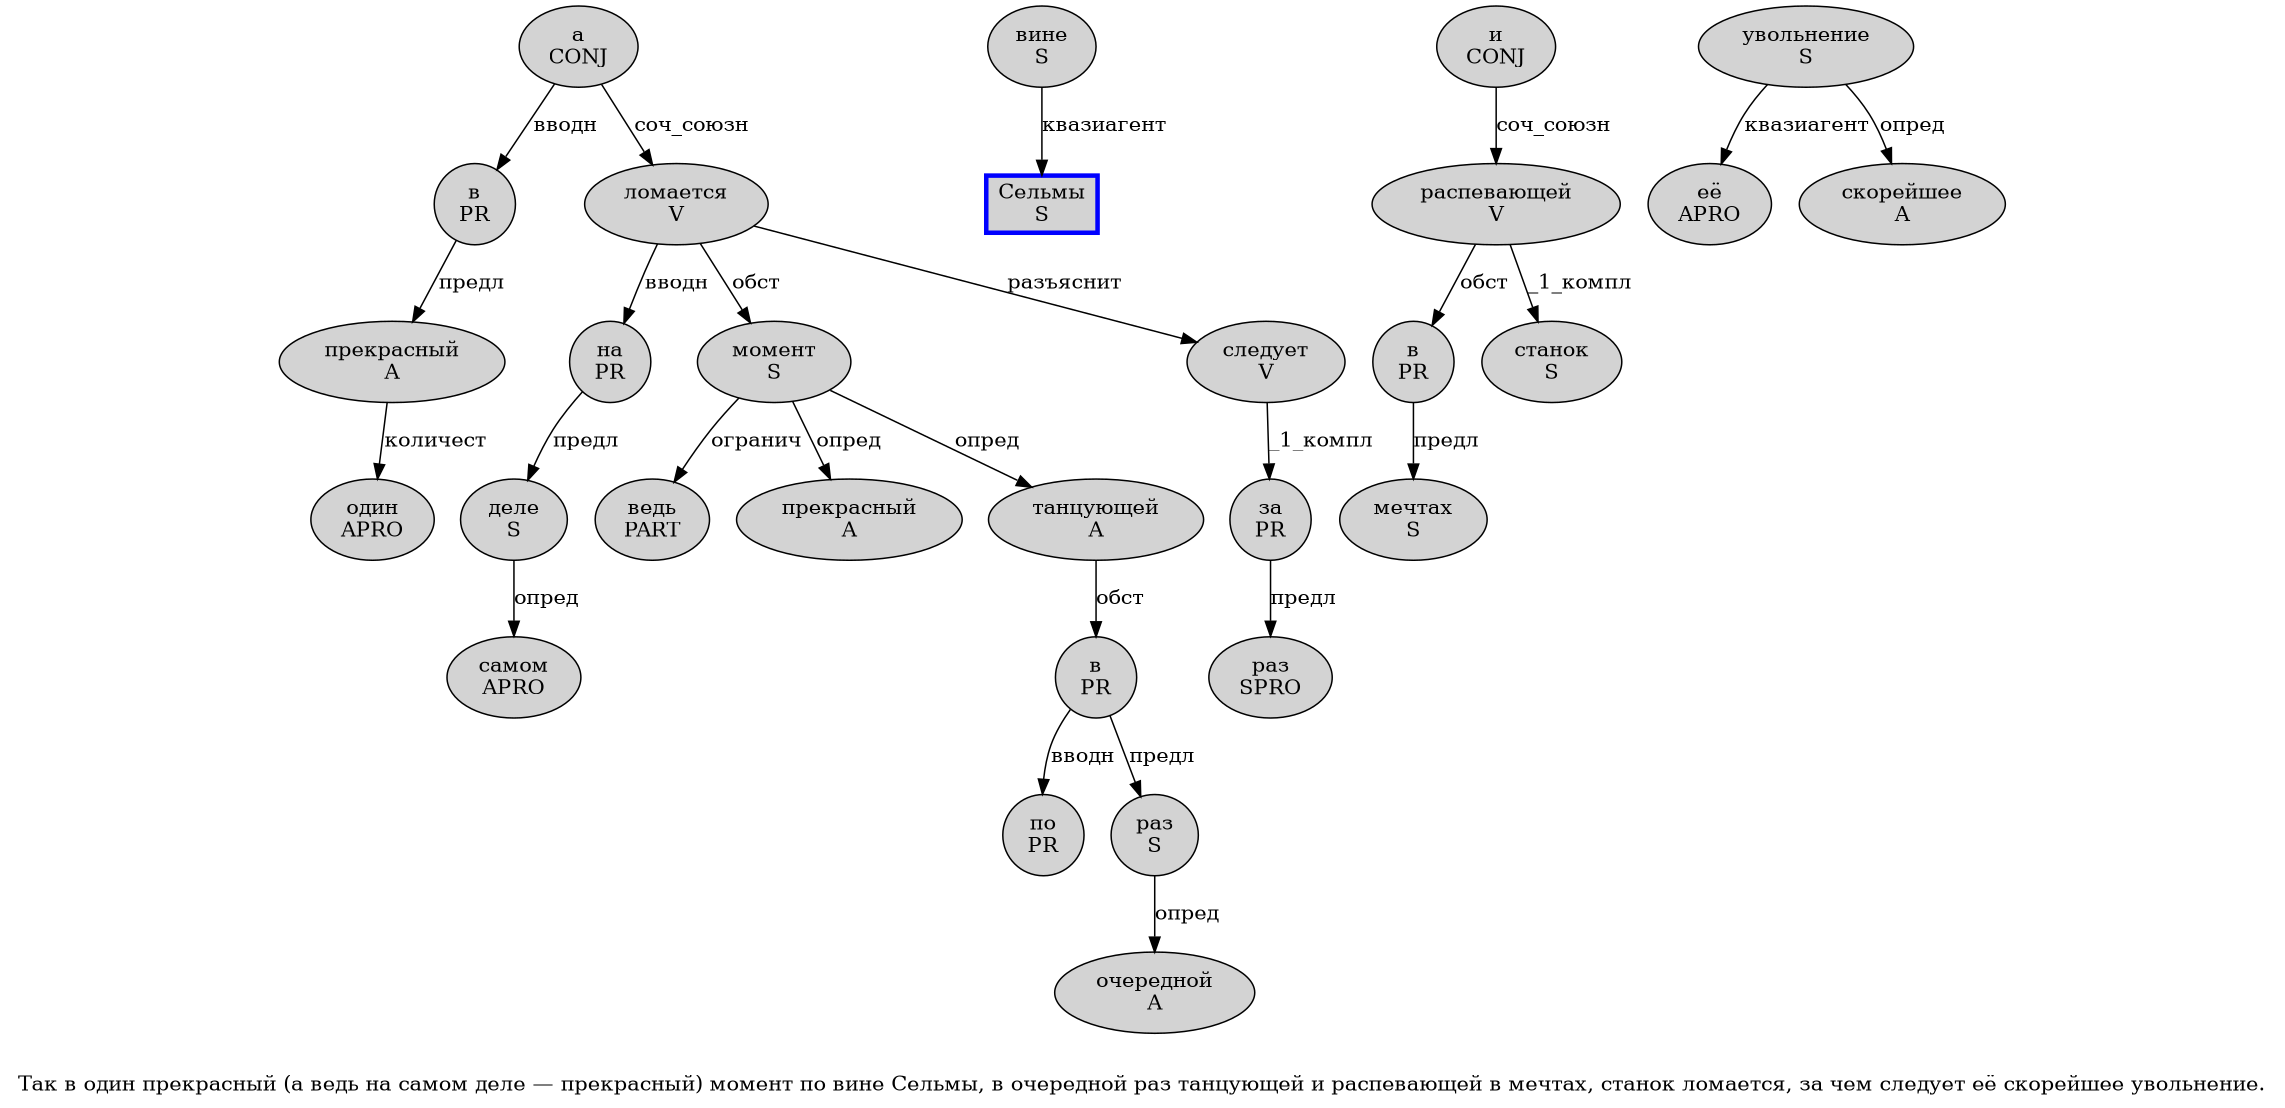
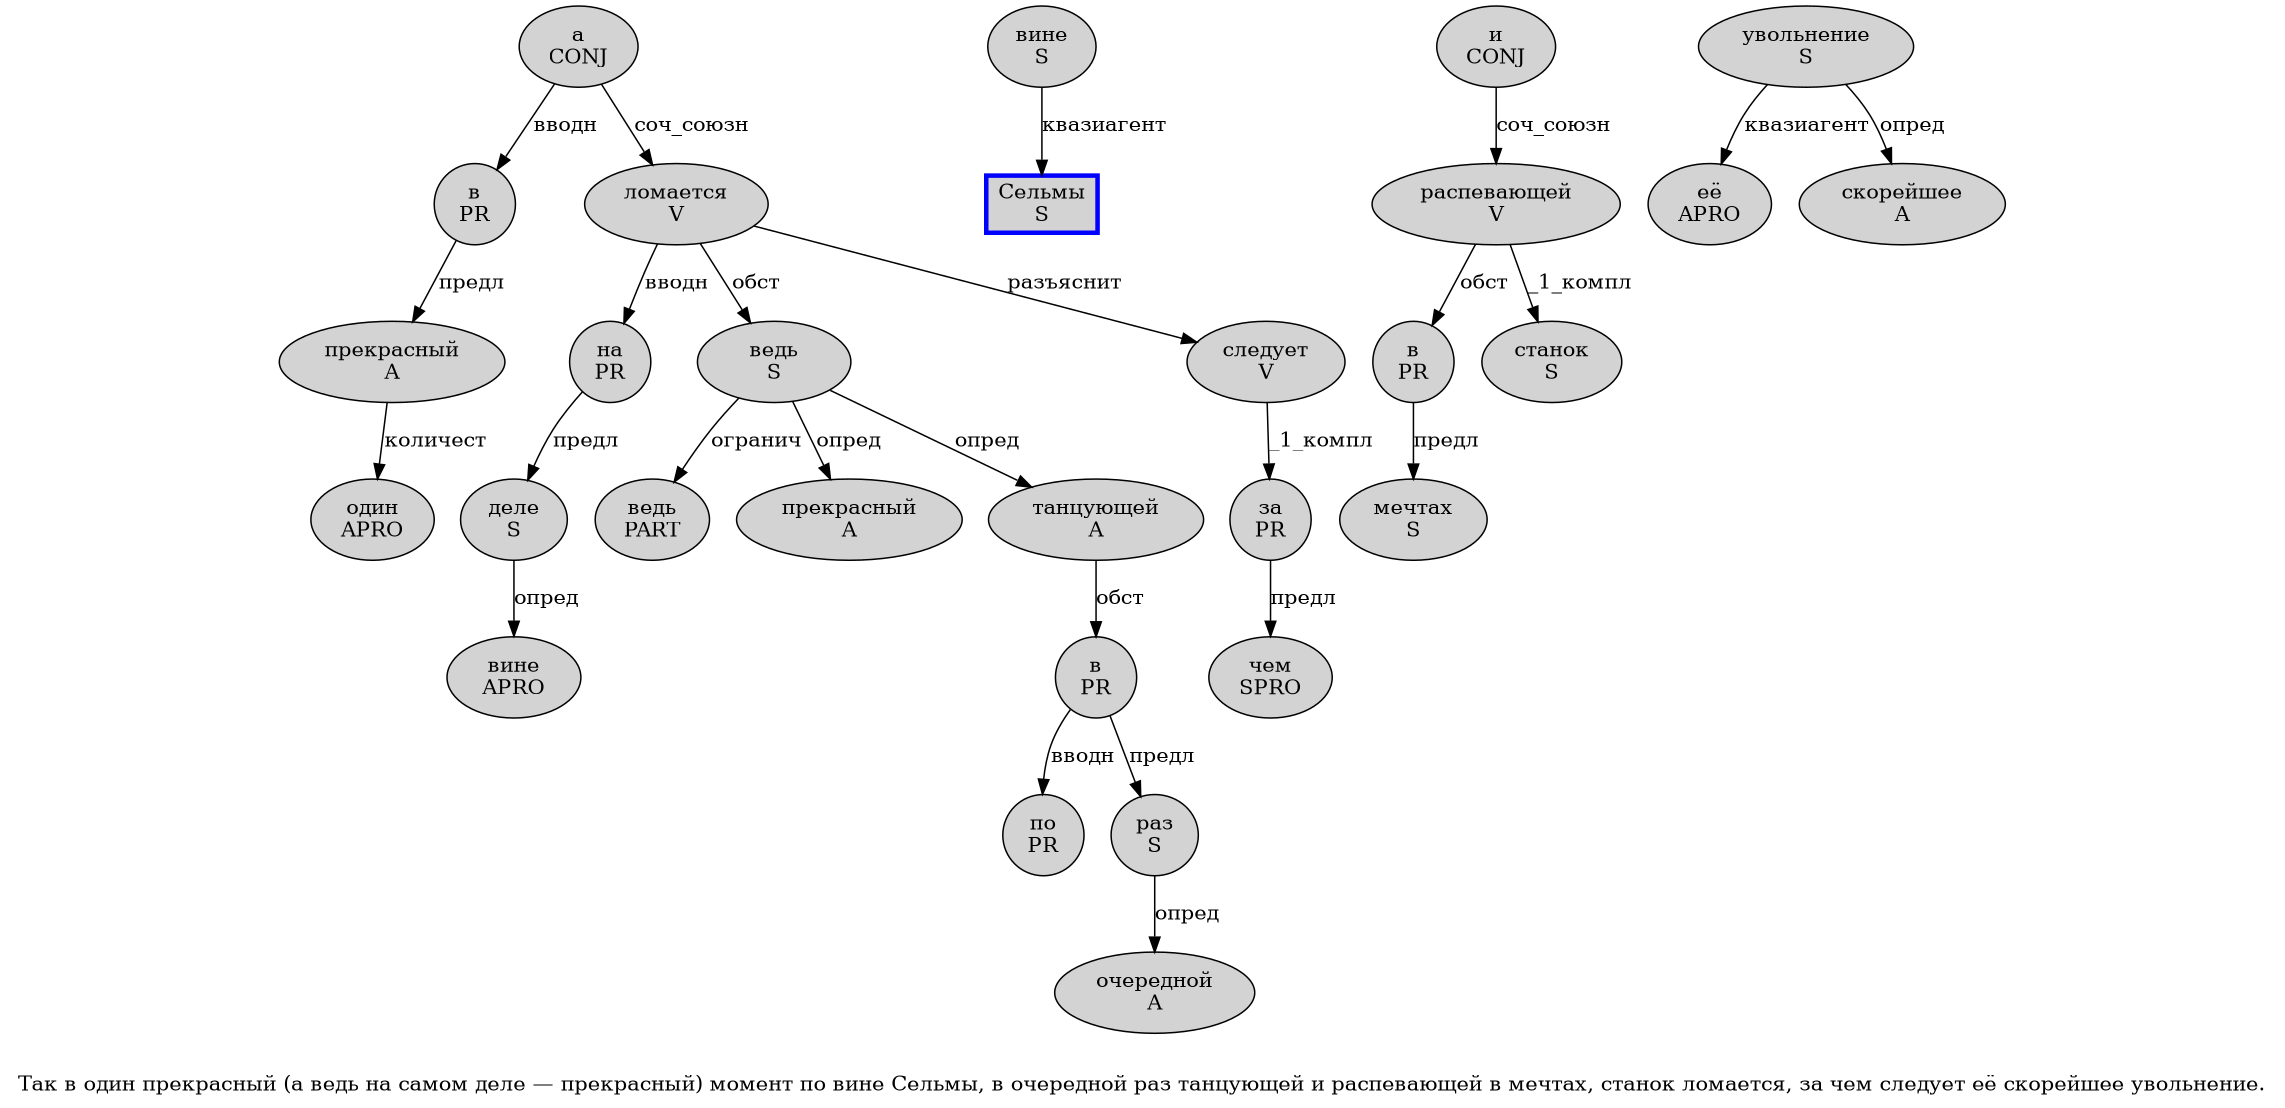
(774, 362) -> (774, 362)
(514, 677) -> (514, 677)
(1271, 677) -> (1271, 677)
